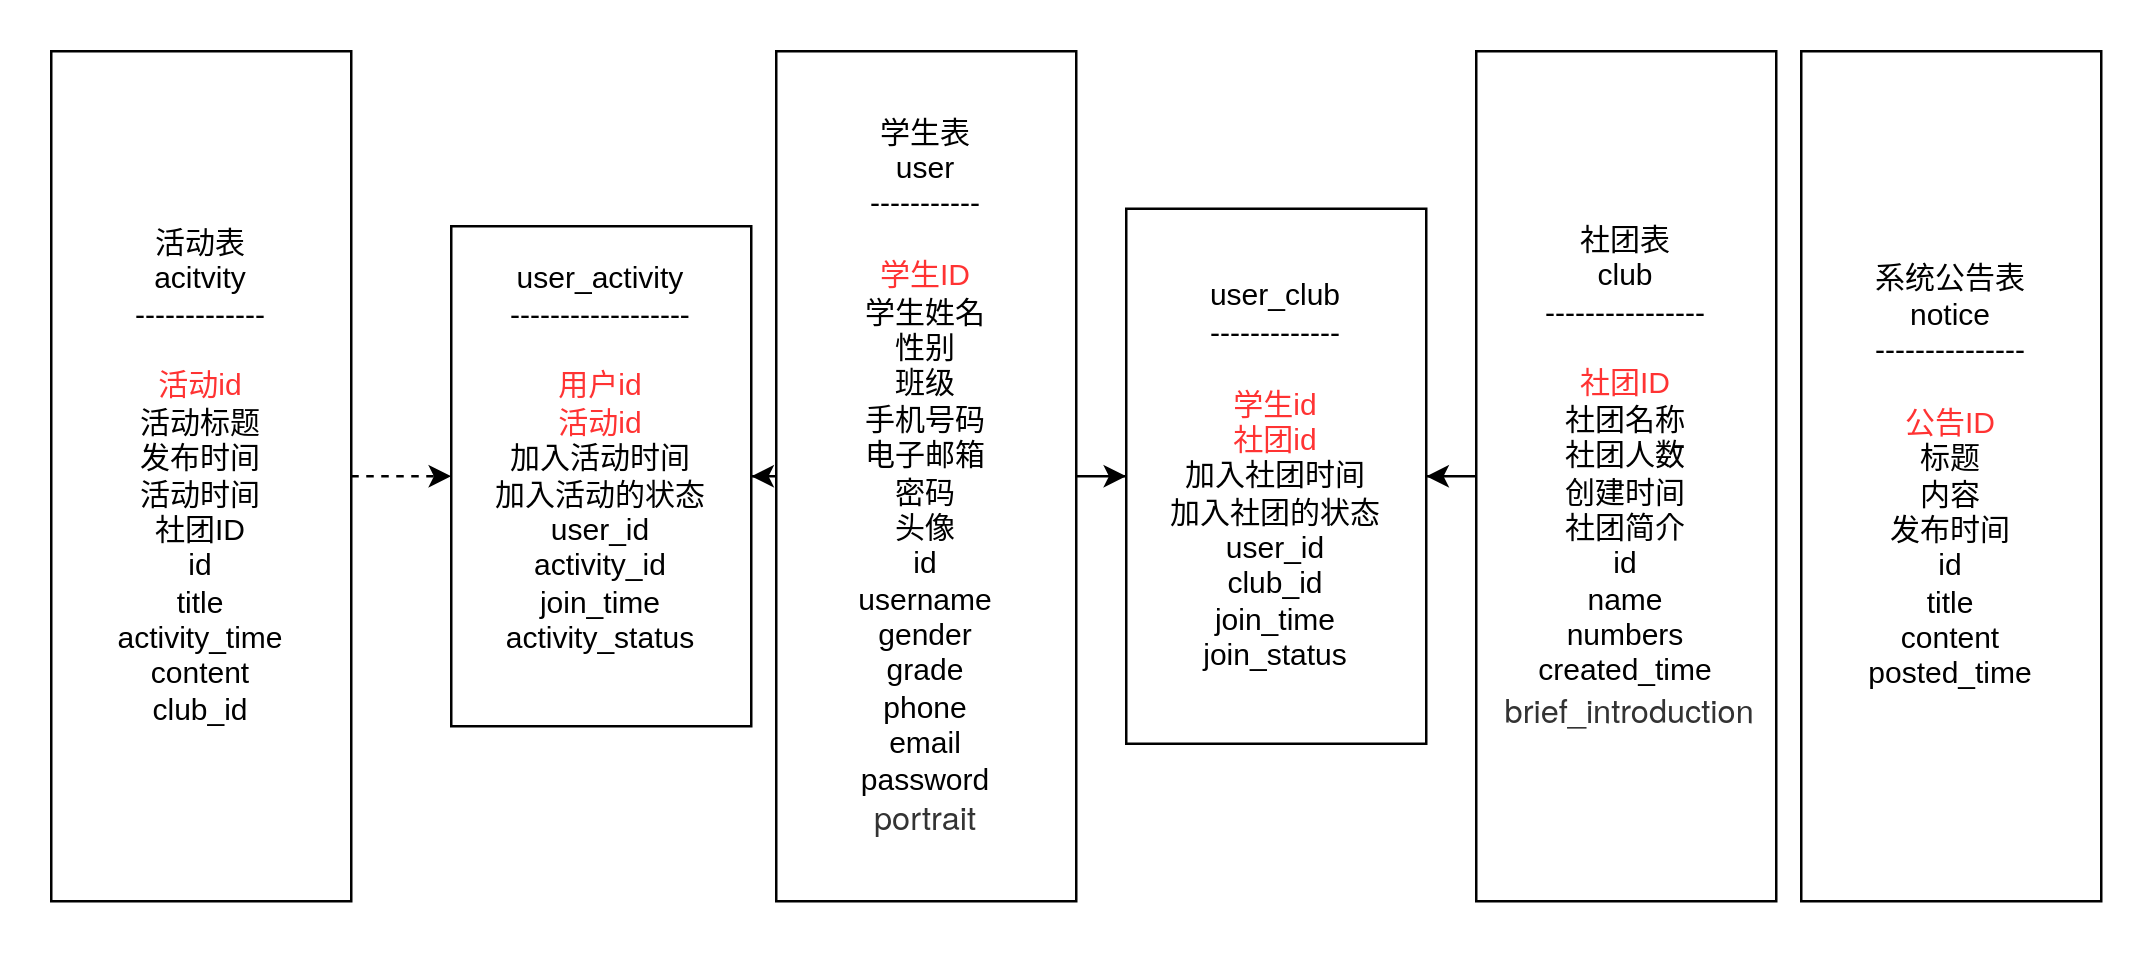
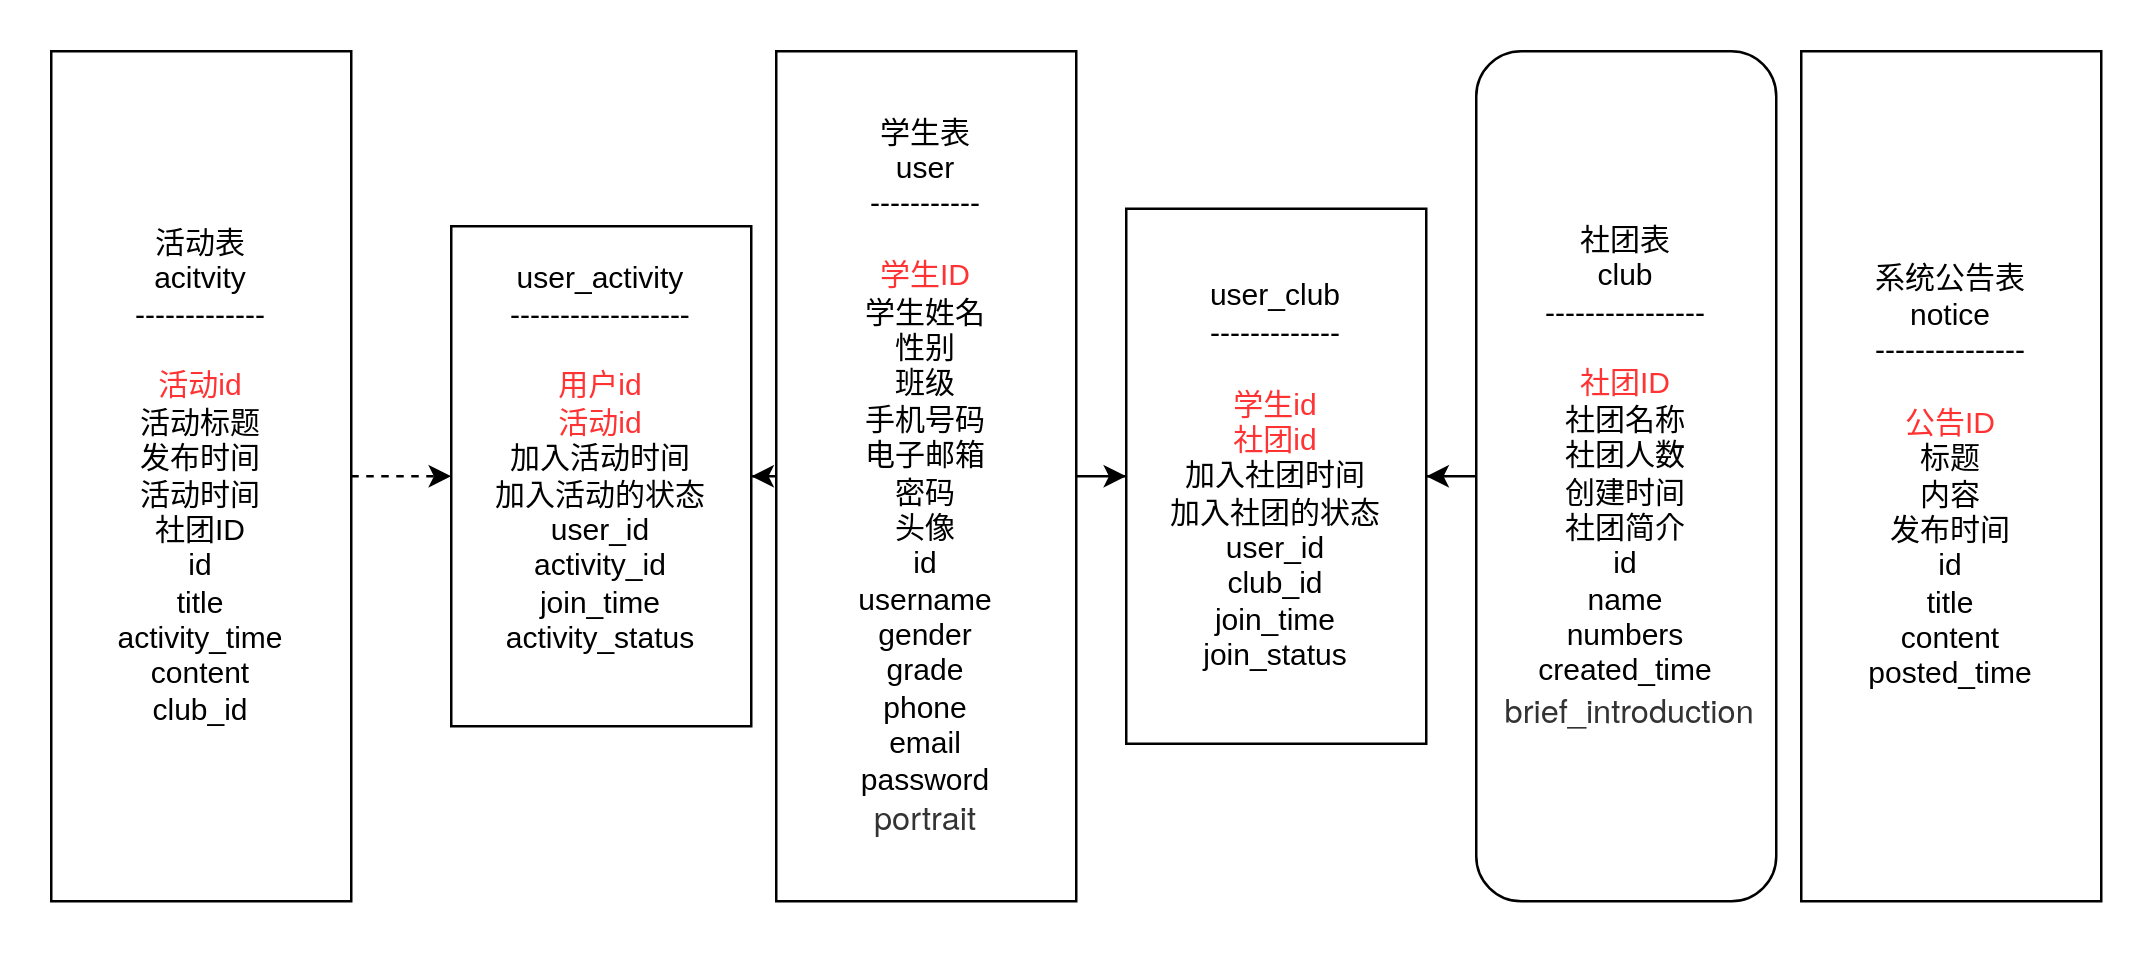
(1626, 476) -> (1626, 476)
